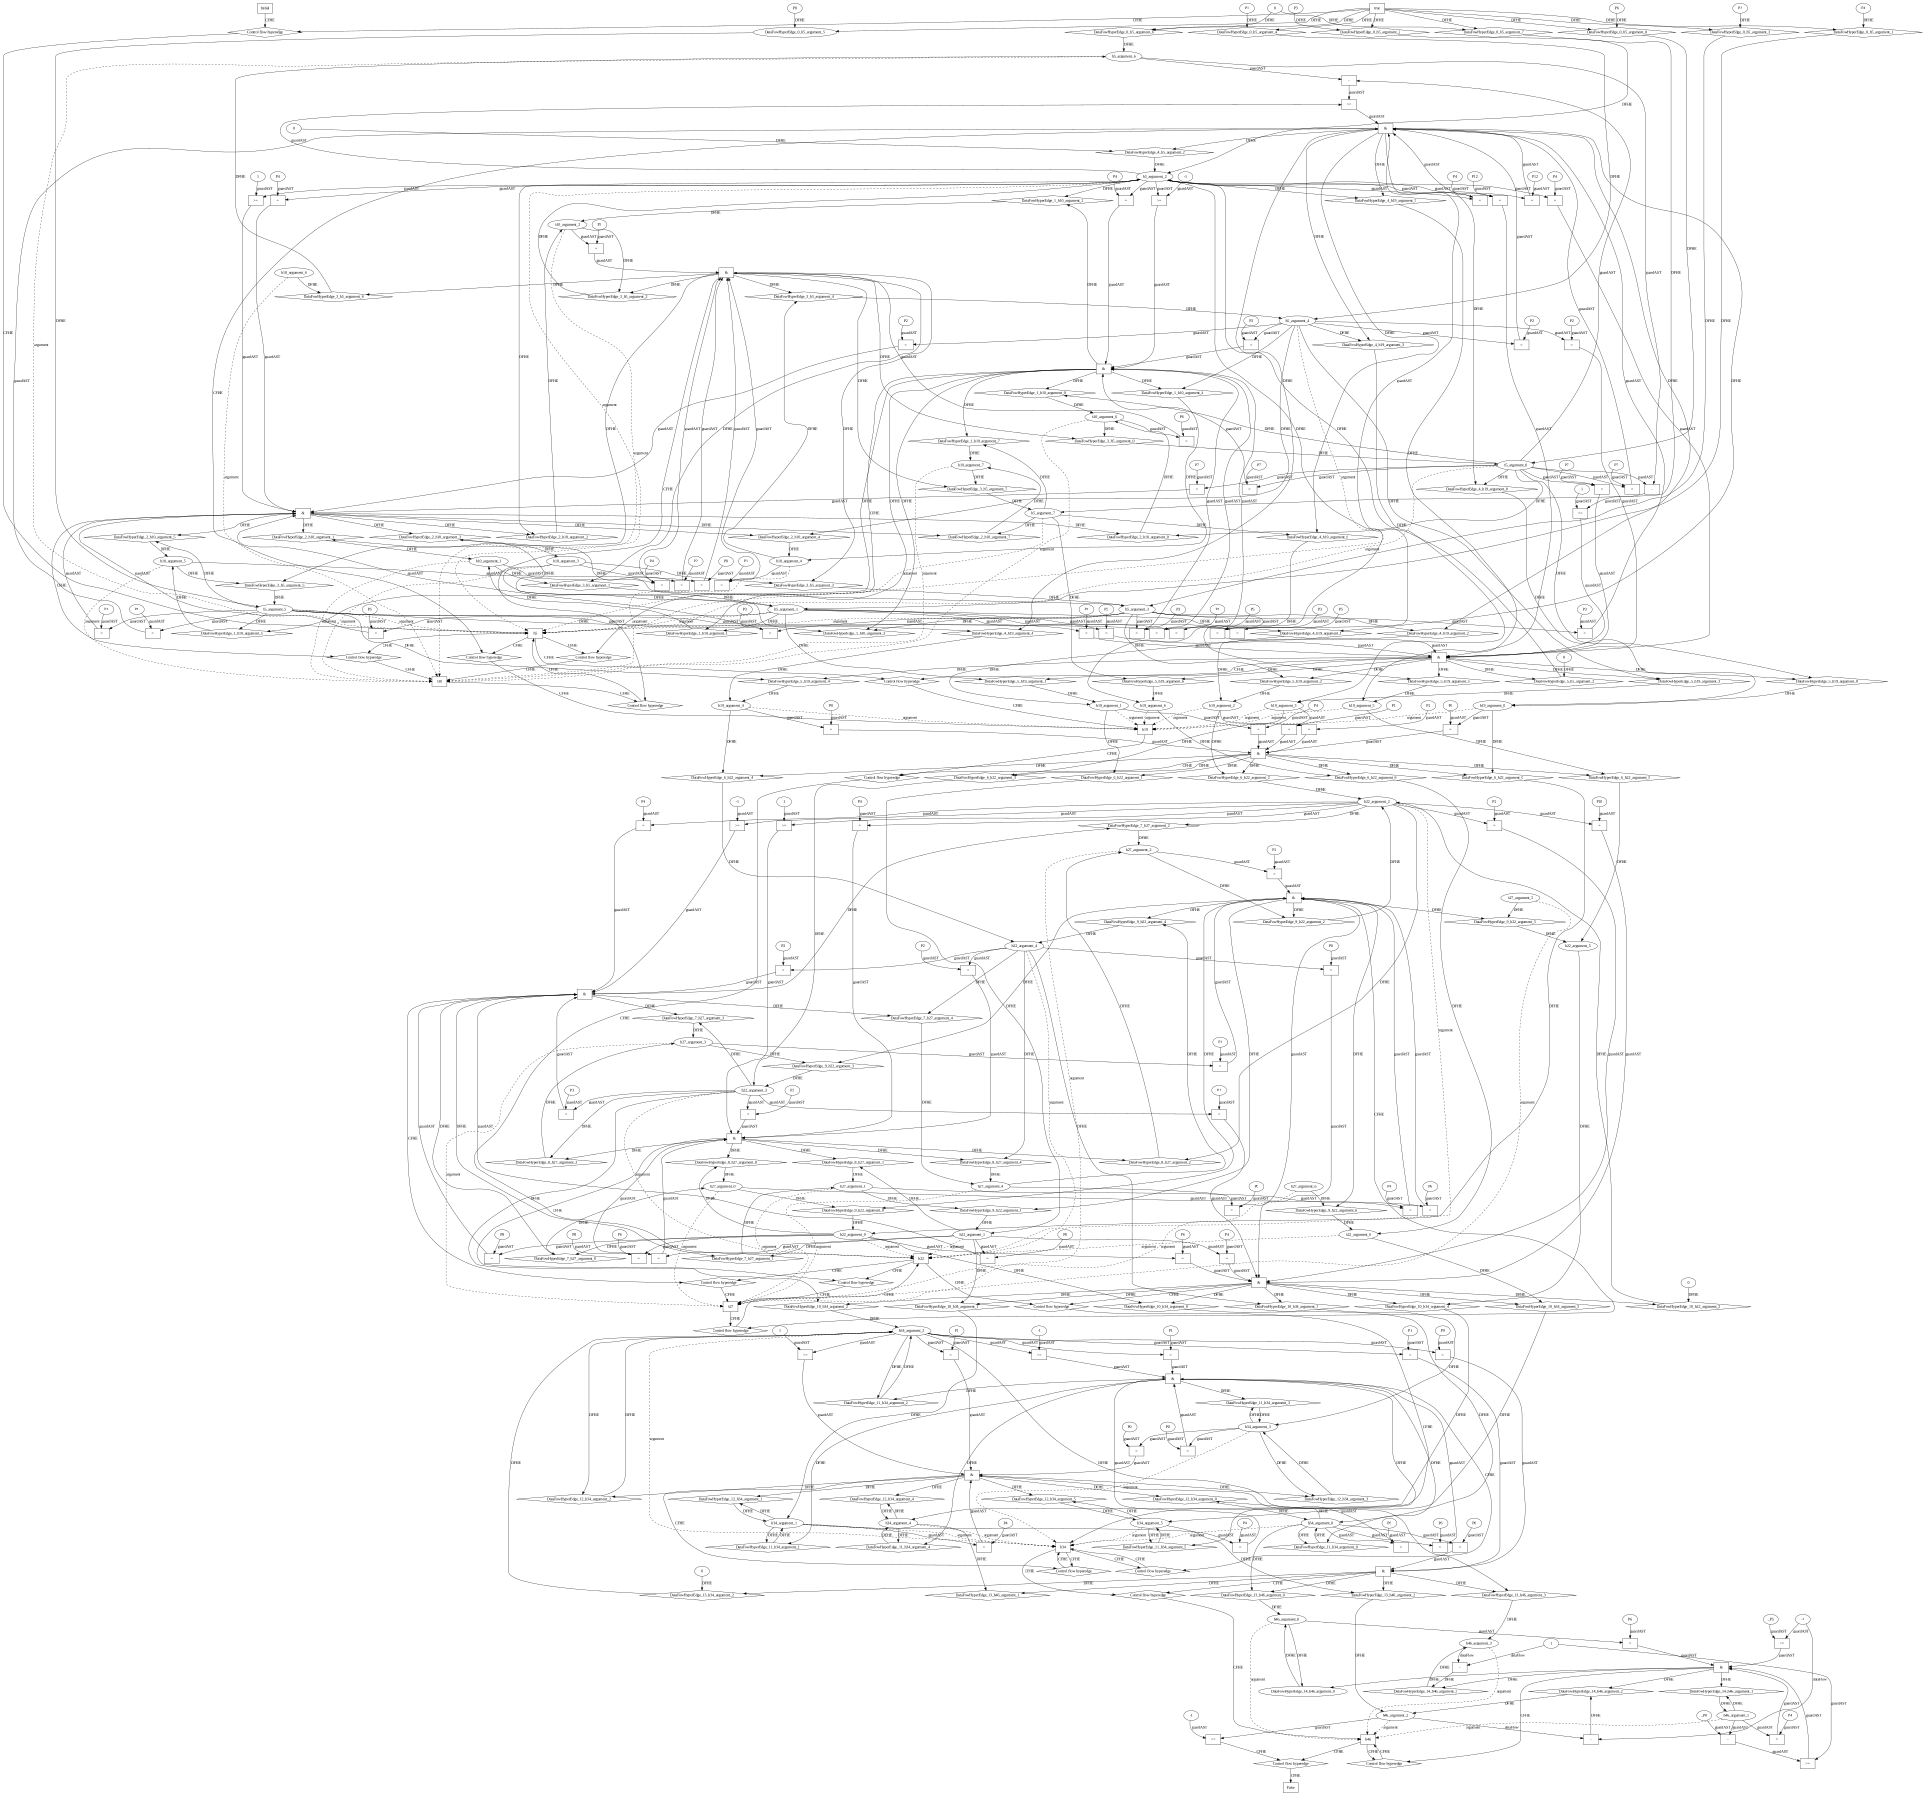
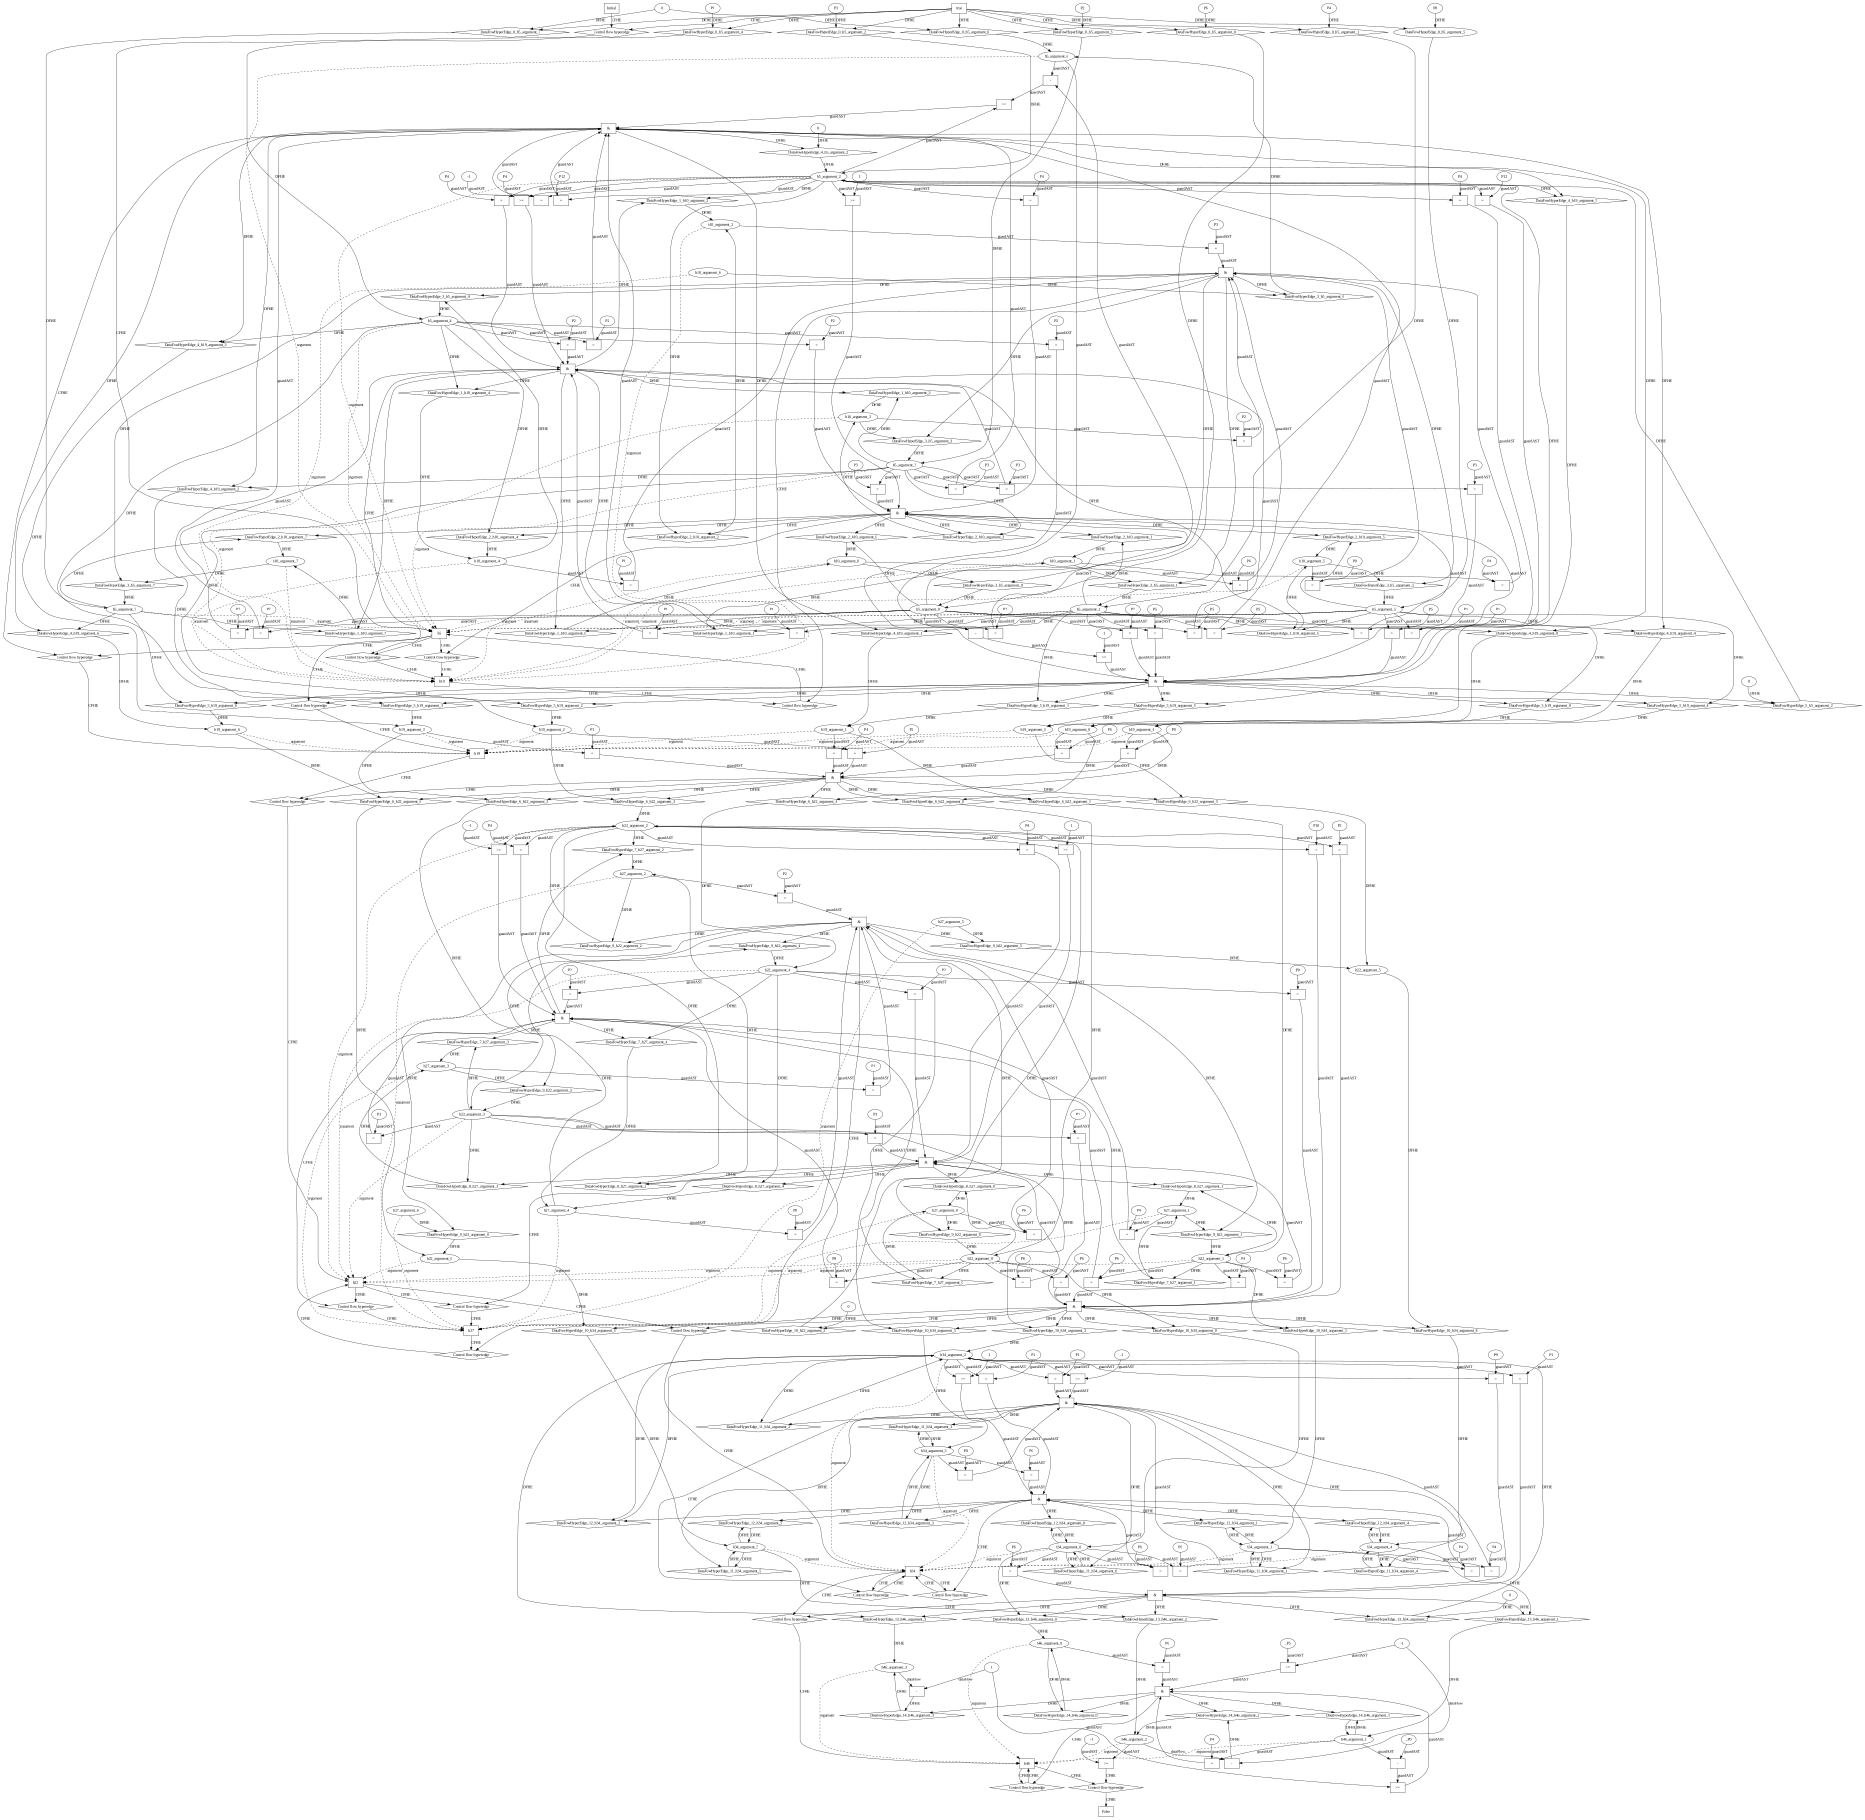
(617, 297) -> none
(638, 598) -> (873, 402)
none -> (1449, 1685)
(1303, 1691) -> (1066, 1716)
